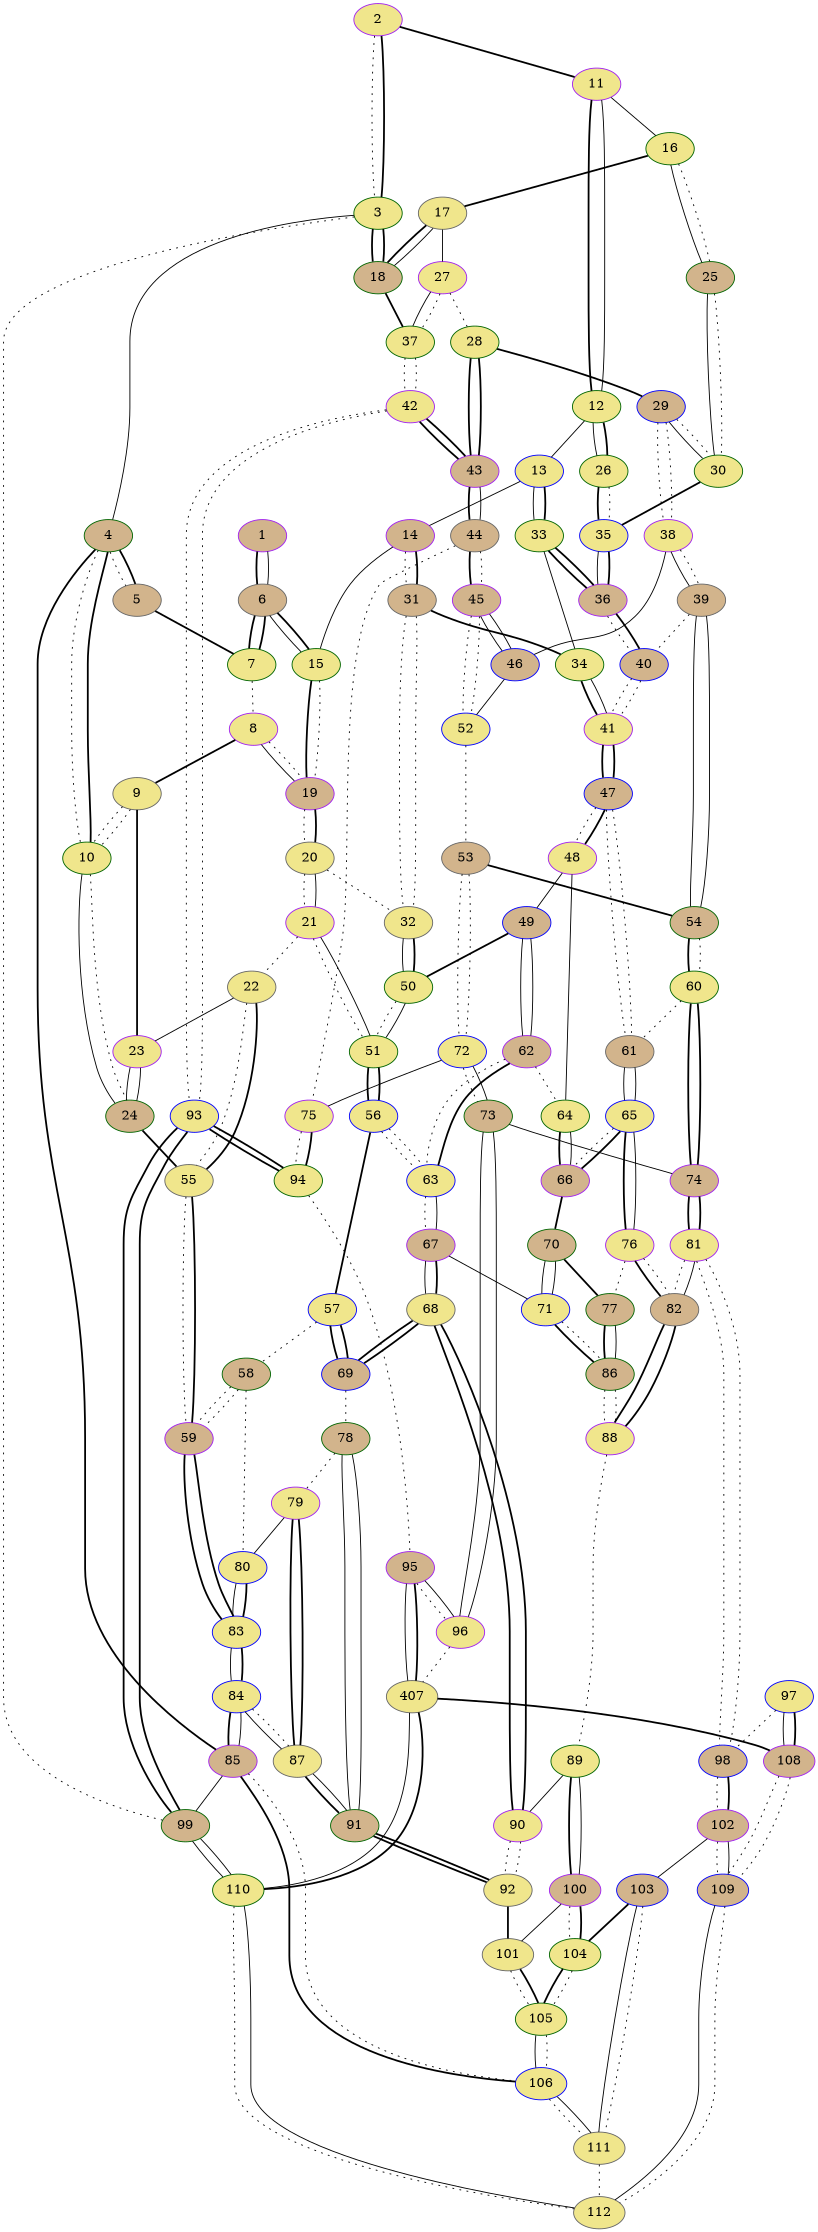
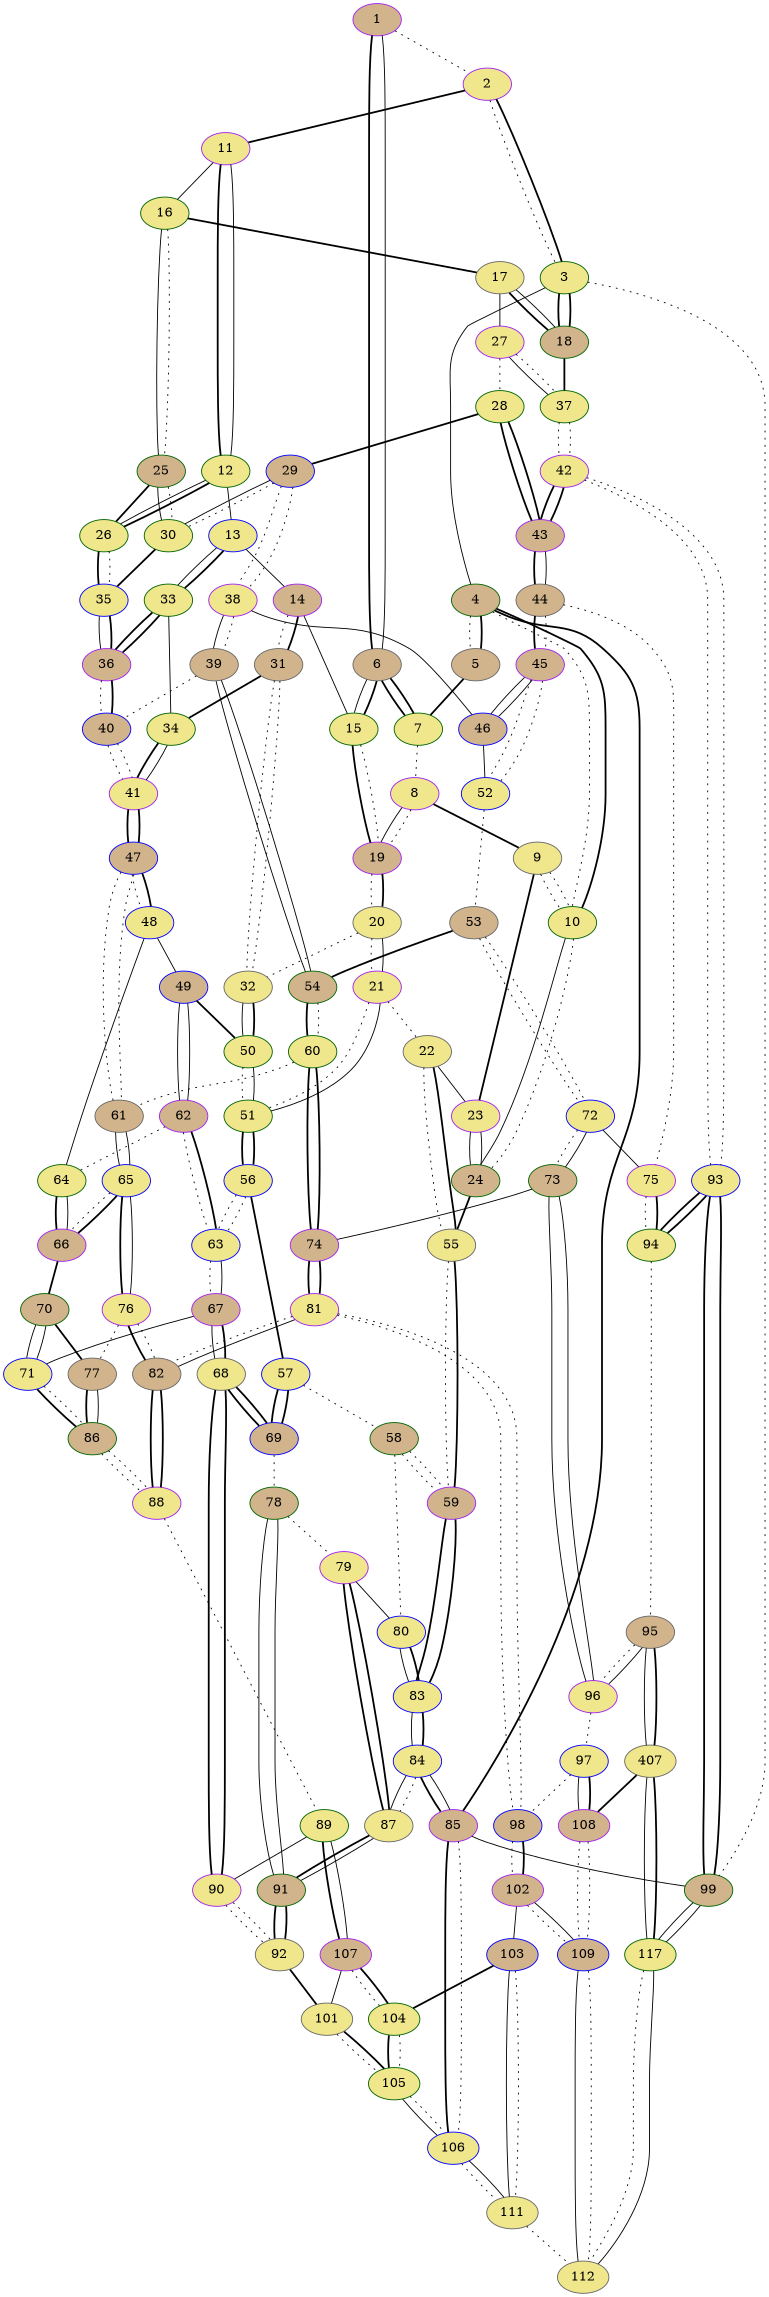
none -> (432, 52)
none -> (133, 503)
(572, 858) -> (150, 923)
(610, 1310) -> (92, 1374)
(410, 1568) -> (650, 1632)
(436, 1664) -> (589, 1729)
(238, 1890) -> (650, 1955)
(575, 1890) -> (346, 1955)
